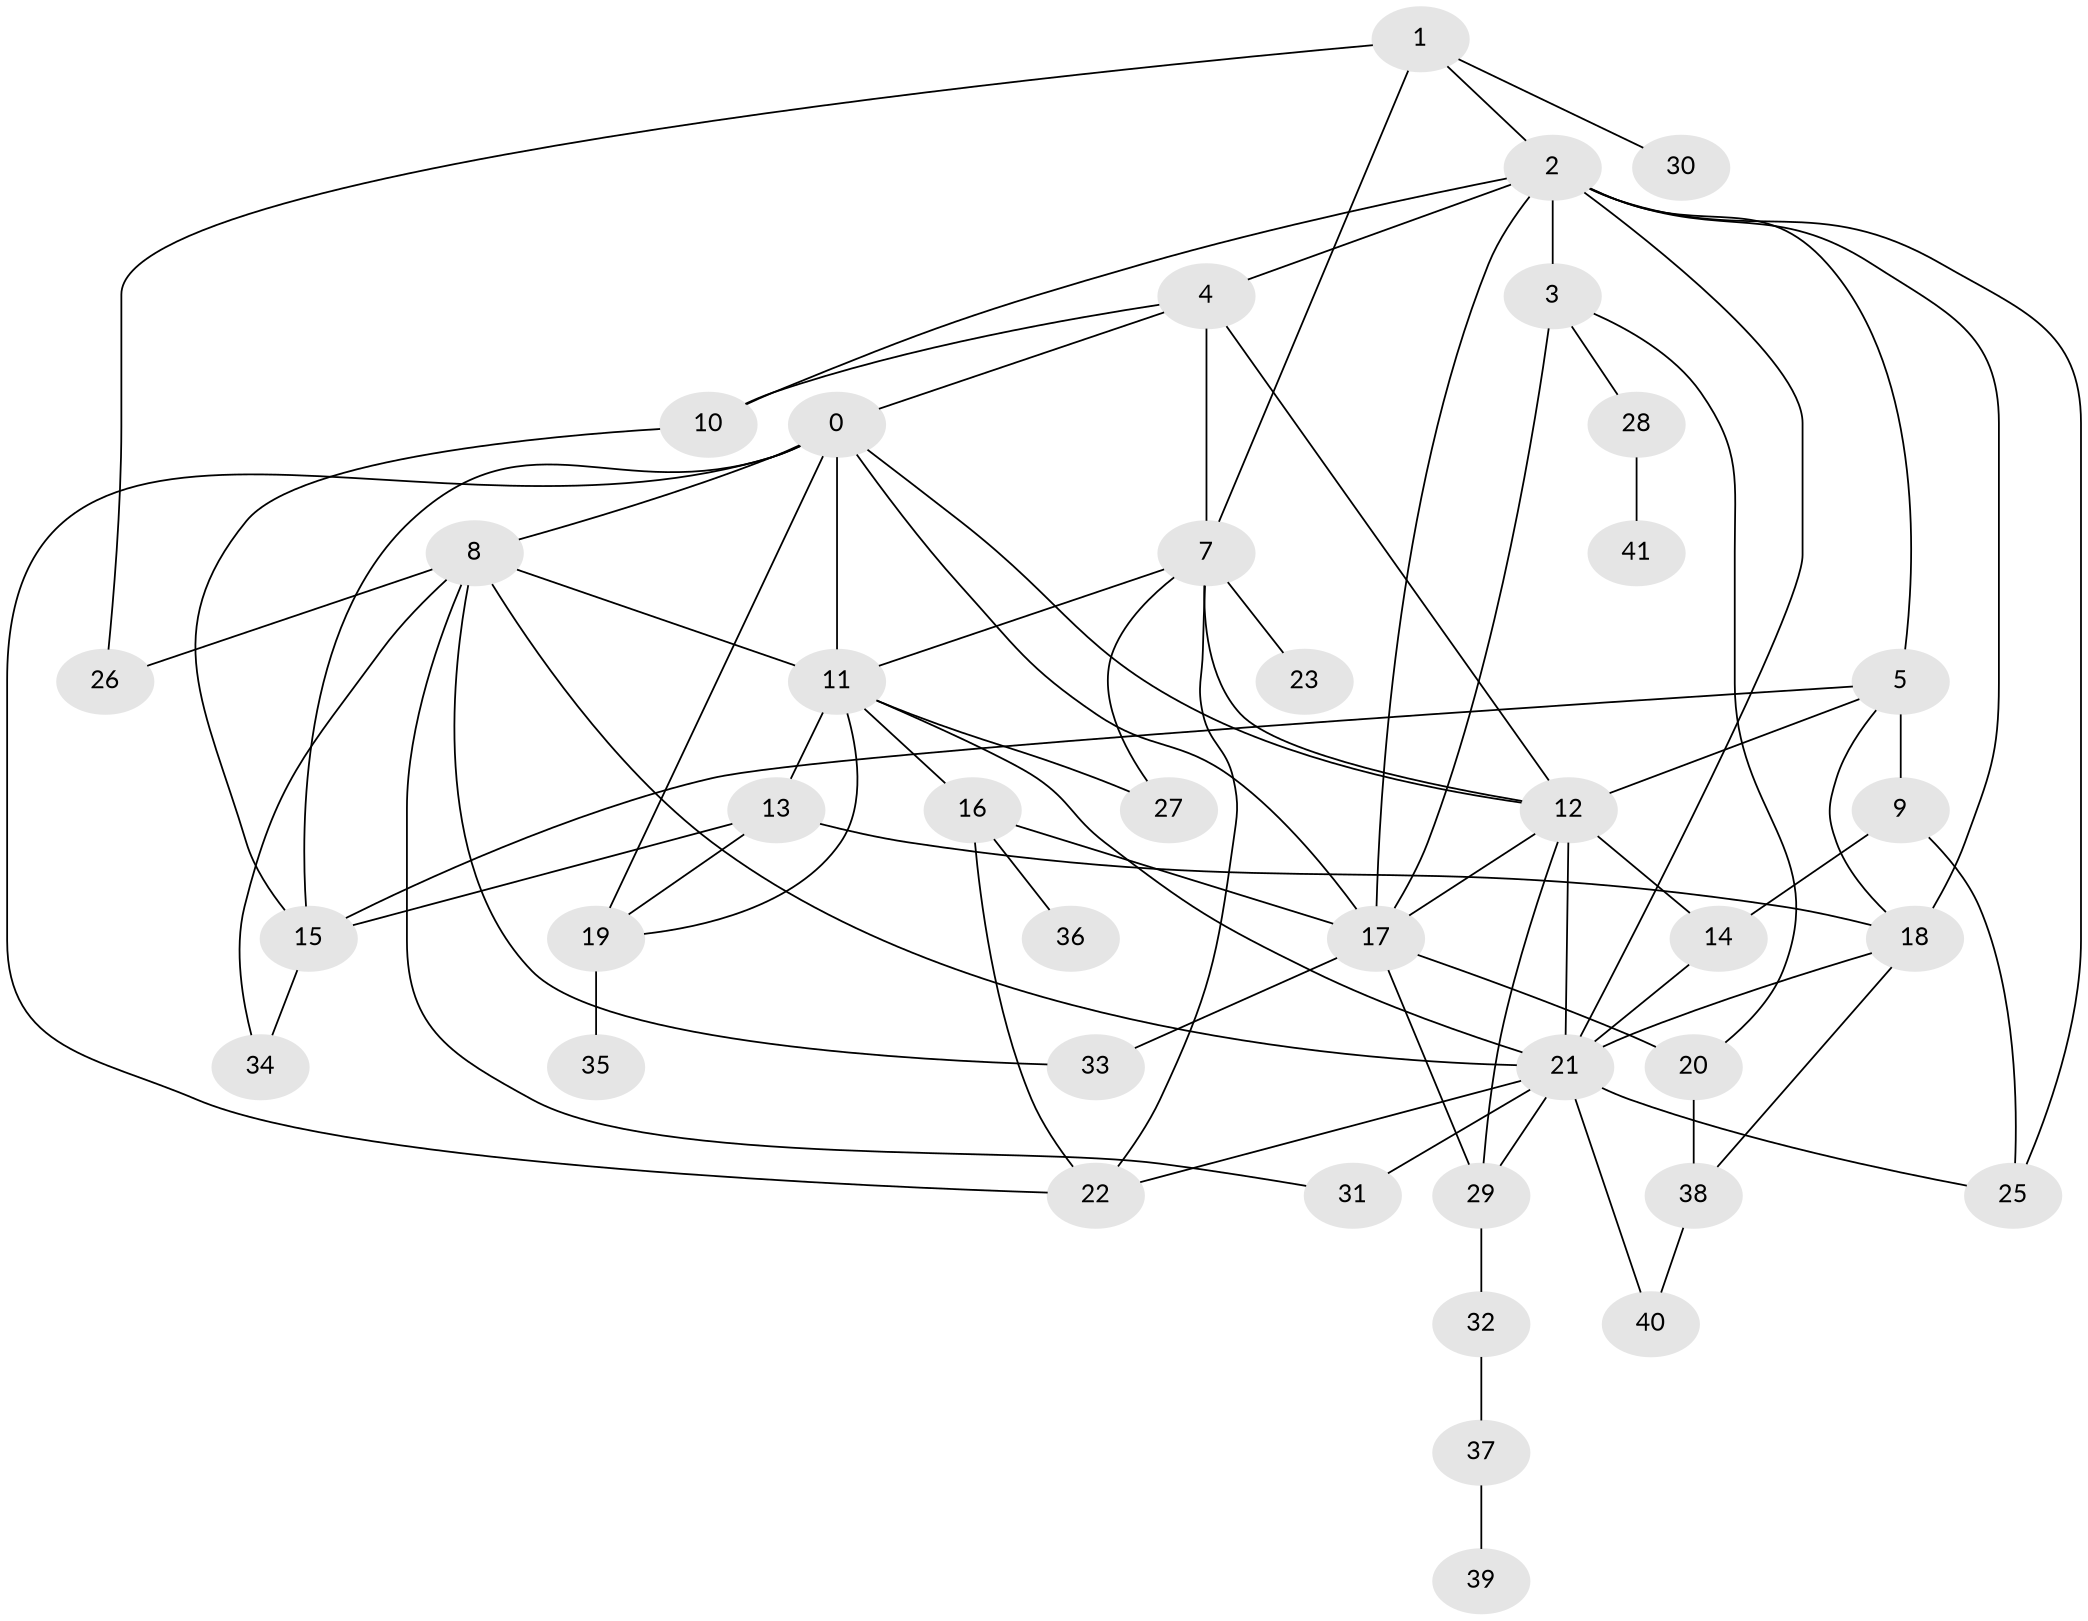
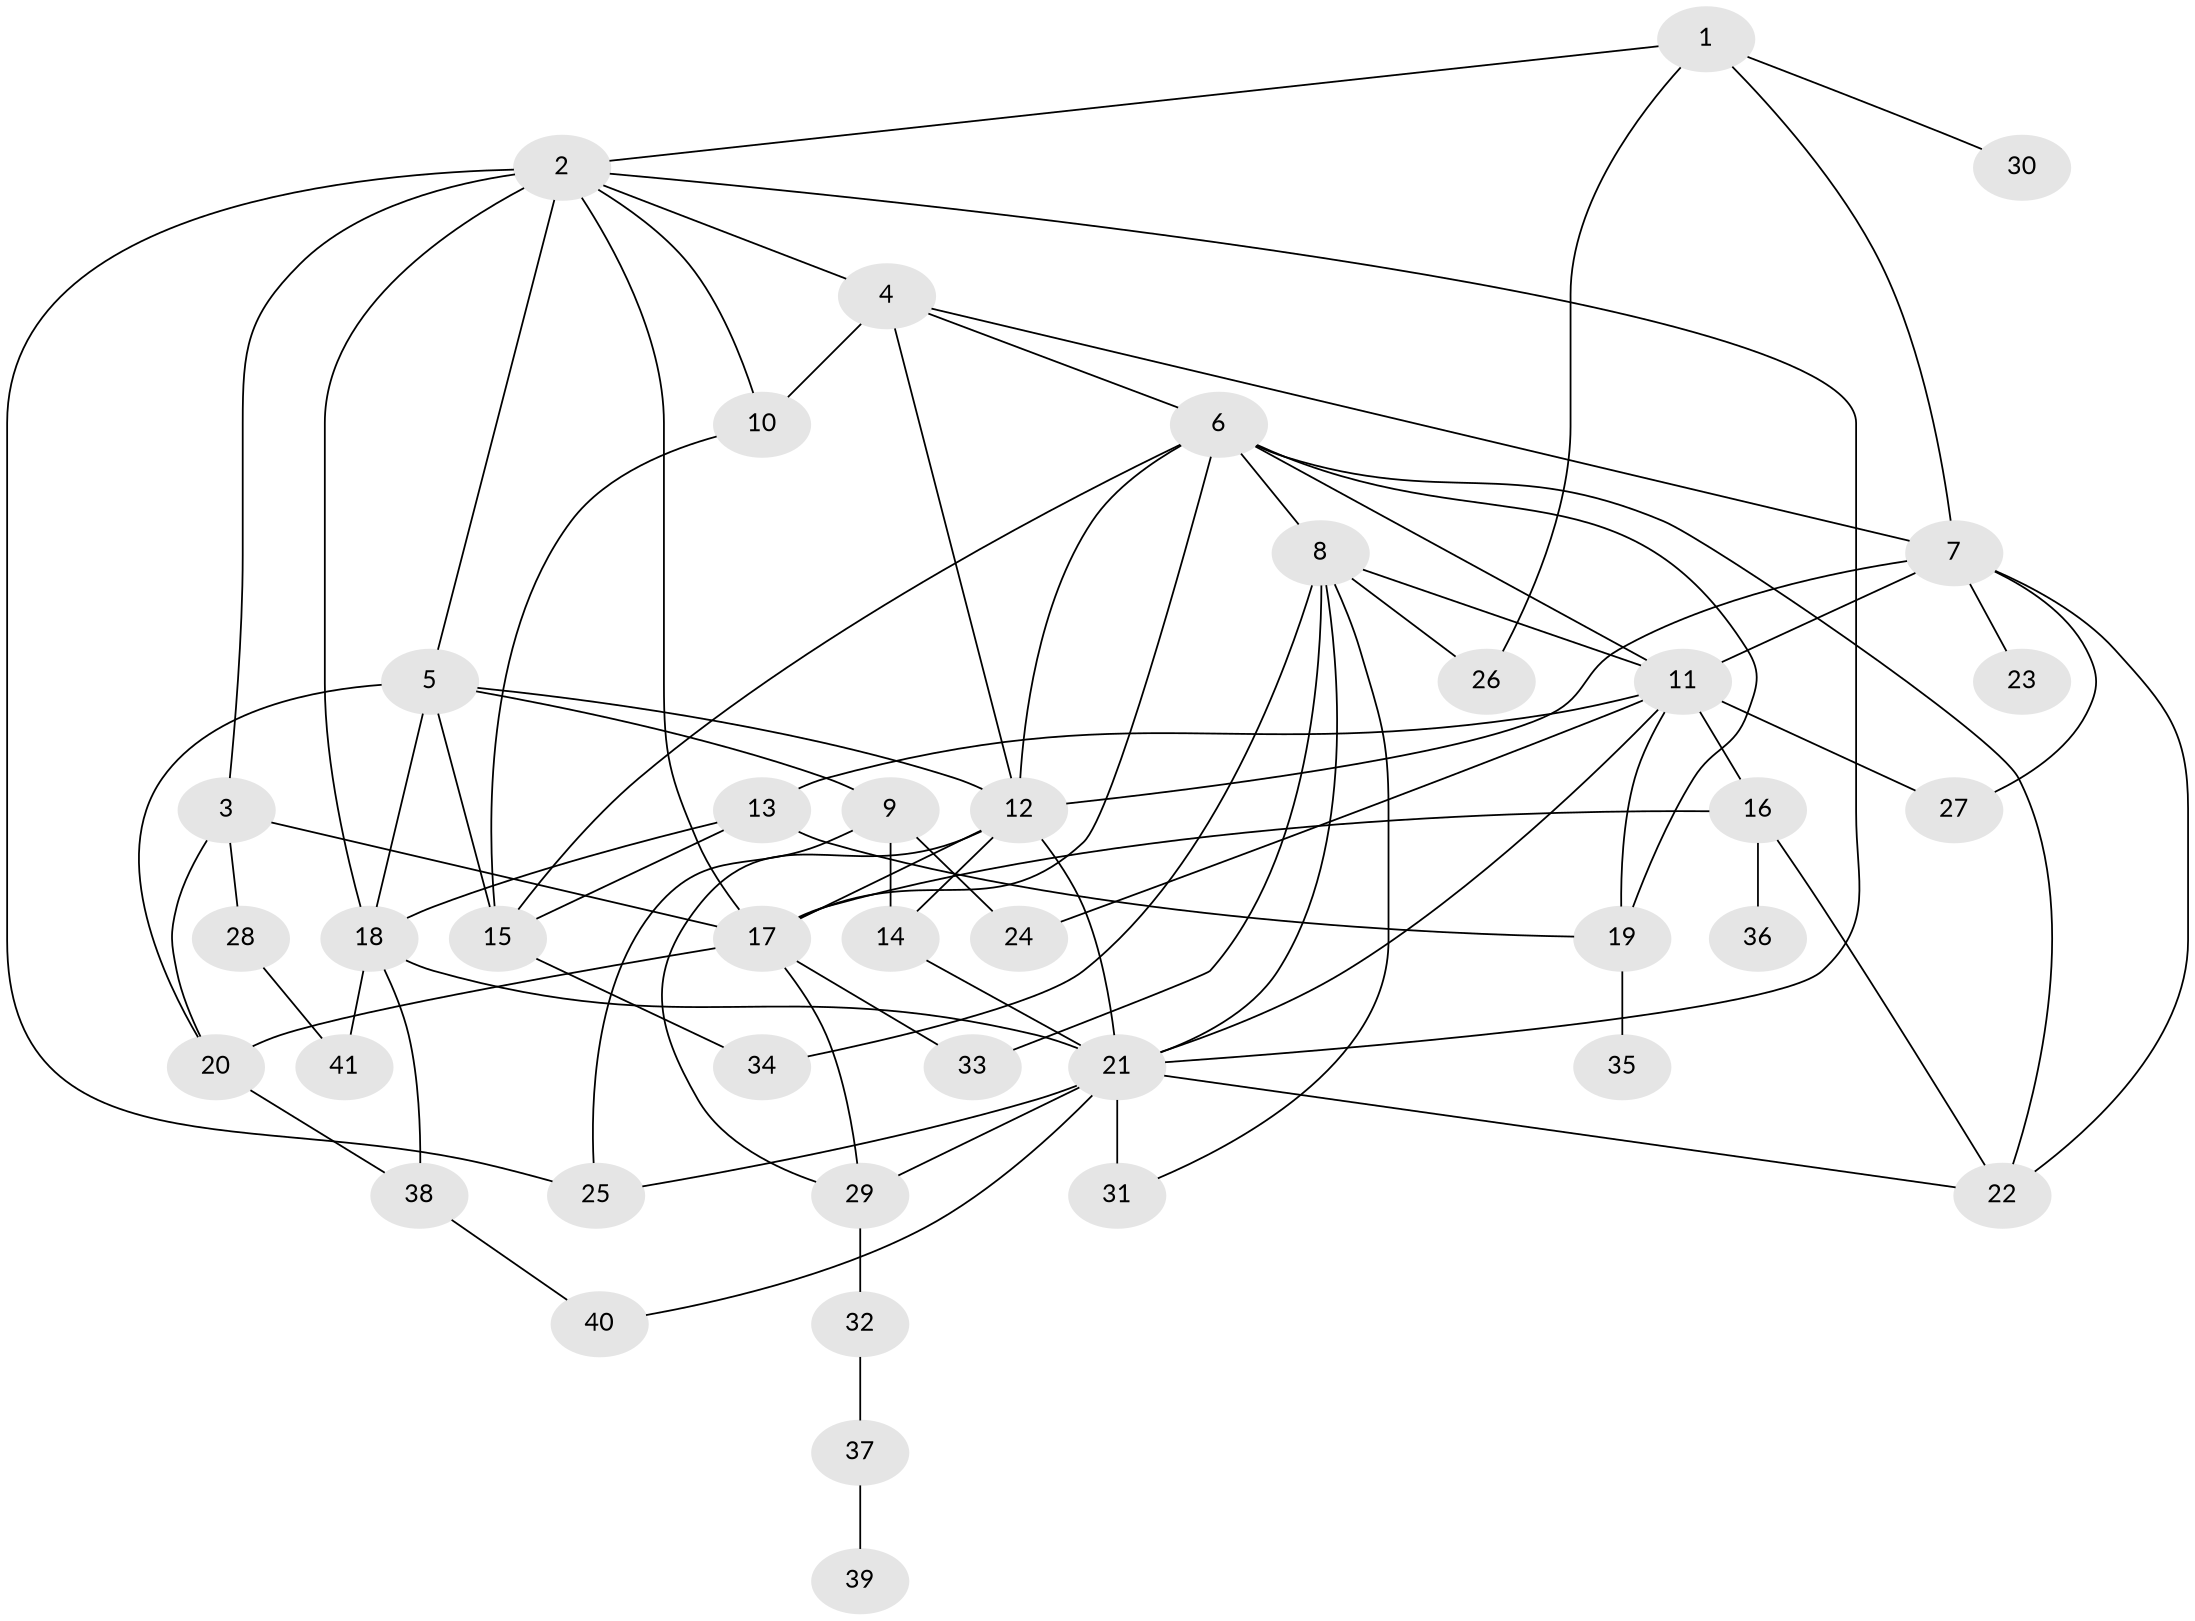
(837, 425) -> (1219, 425)
none -> (156, 791)
none -> (1019, 939)
none -> (357, 1003)
